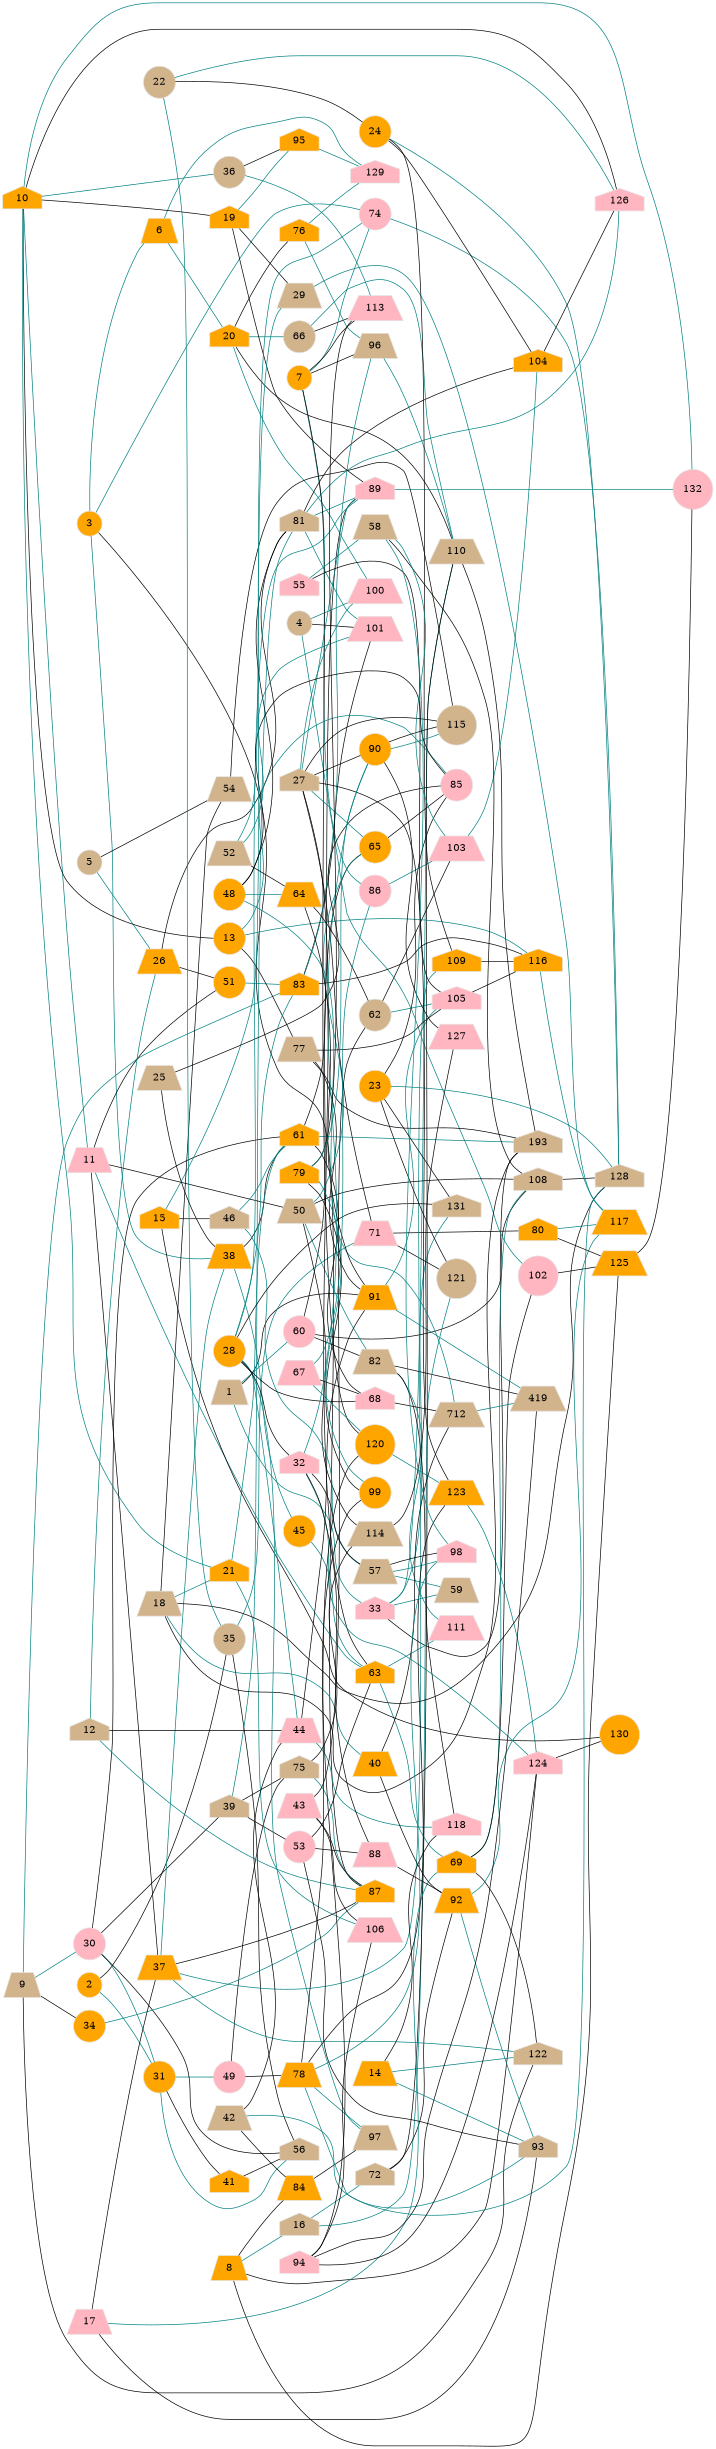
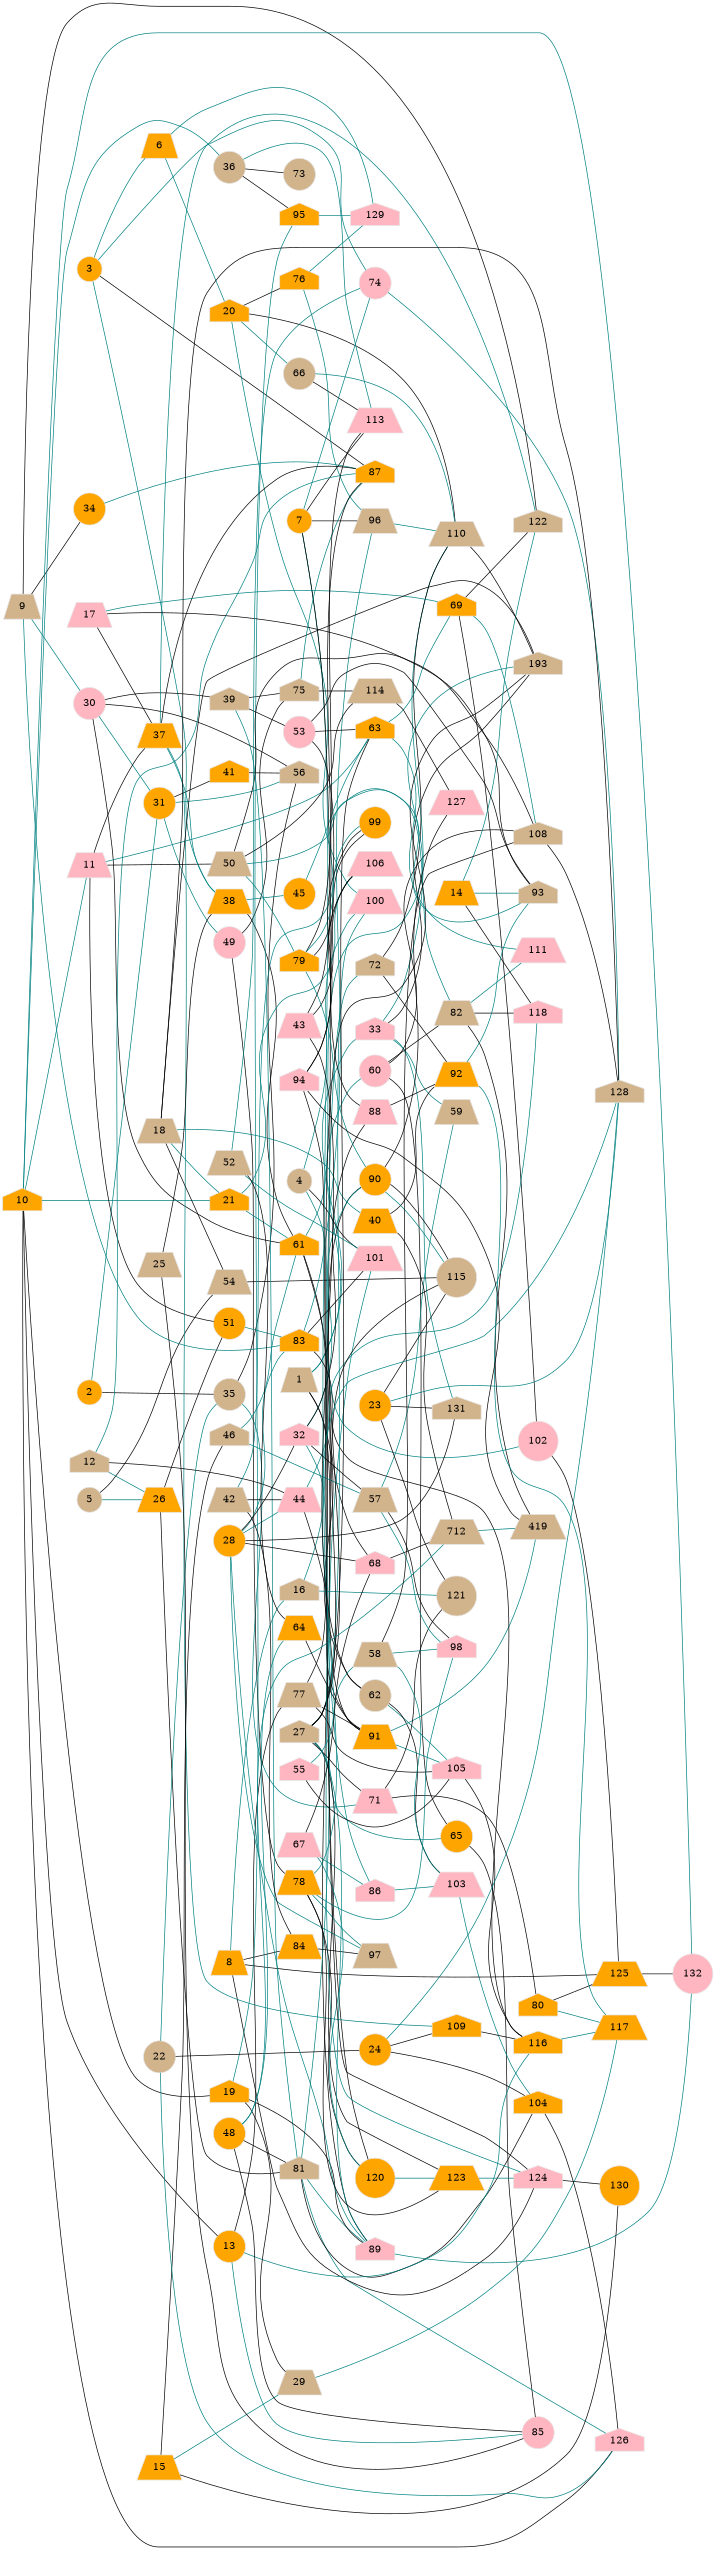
none -> (299, 174)
(375, 891) -> (375, 1892)
(415, 914) -> (413, 1346)
(345, 954) -> (328, 1543)
(333, 1026) -> (269, 906)
(159, 1219) -> (159, 2467)
